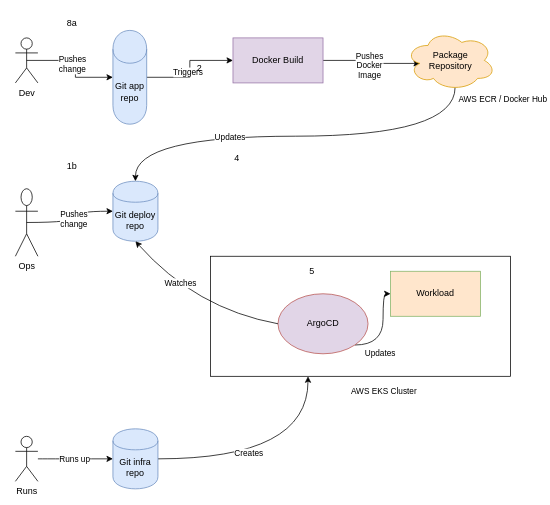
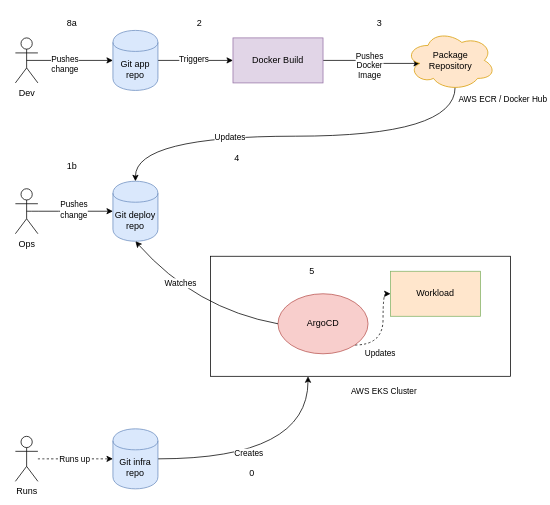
none -> (379, 24)
(199, 68) -> (199, 23)
(130, 77) -> (135, 60)
(27, 222) -> (27, 211)
(323, 324) -> (323, 324)
(381, 330) -> (381, 330)
(49, 459) -> (49, 459)
none -> (252, 474)
